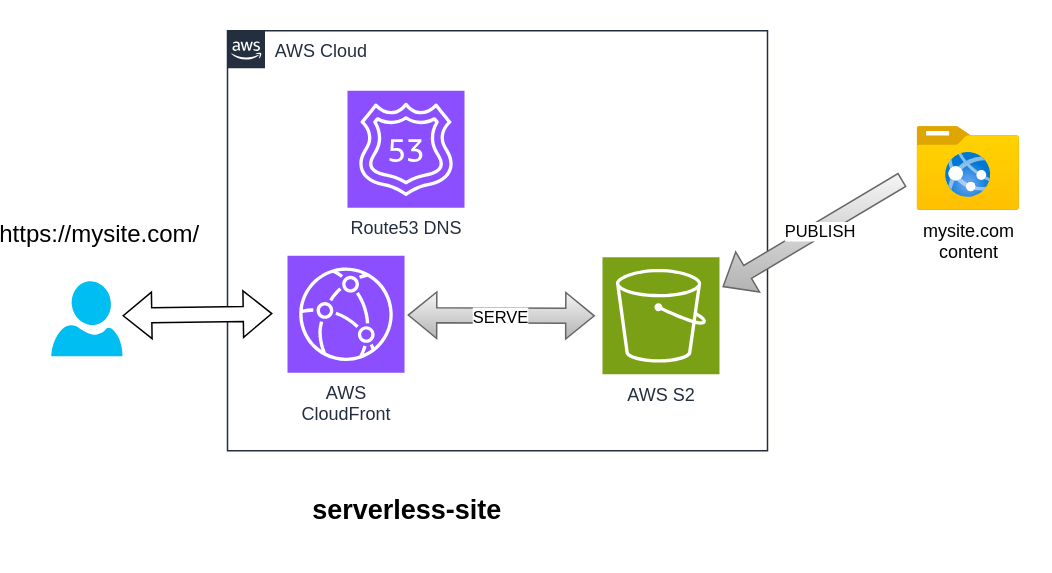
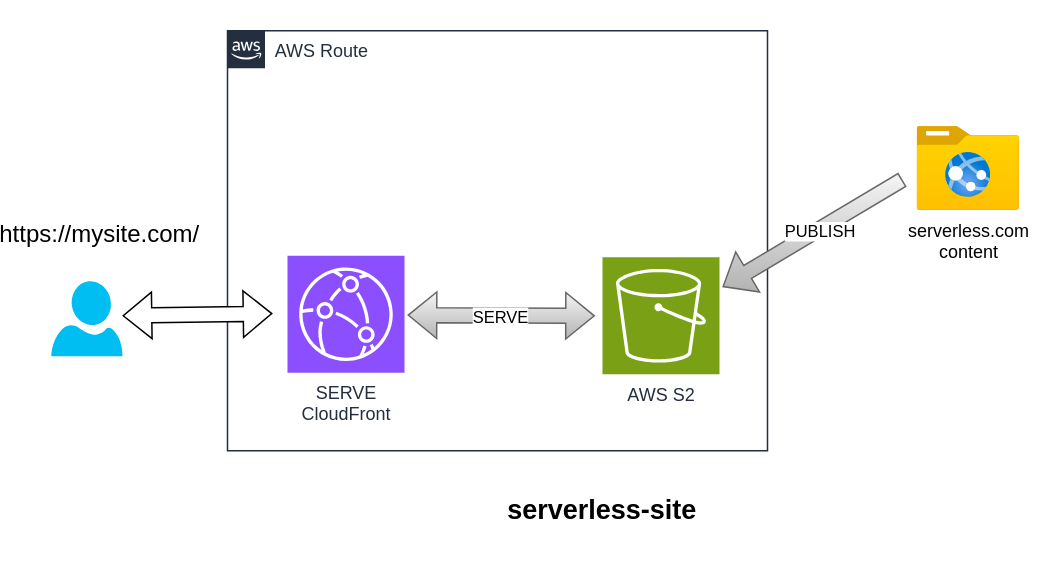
(316, 52) -> (318, 52)
(406, 149) -> none
(969, 243) -> (969, 243)
(347, 405) -> (347, 405)
(407, 511) -> (602, 511)
